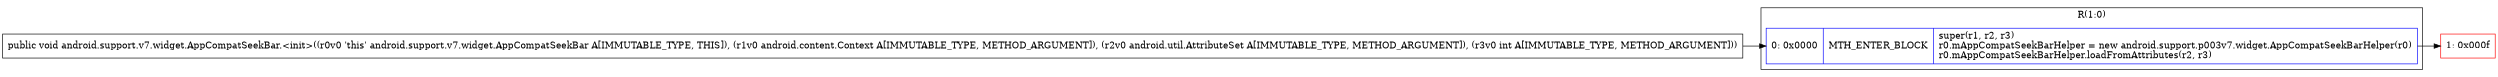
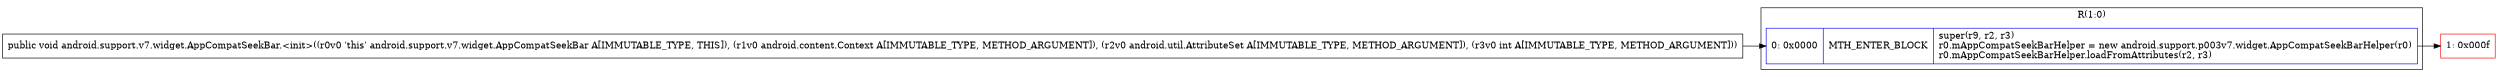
(1977, 36) -> (1977, 36)
